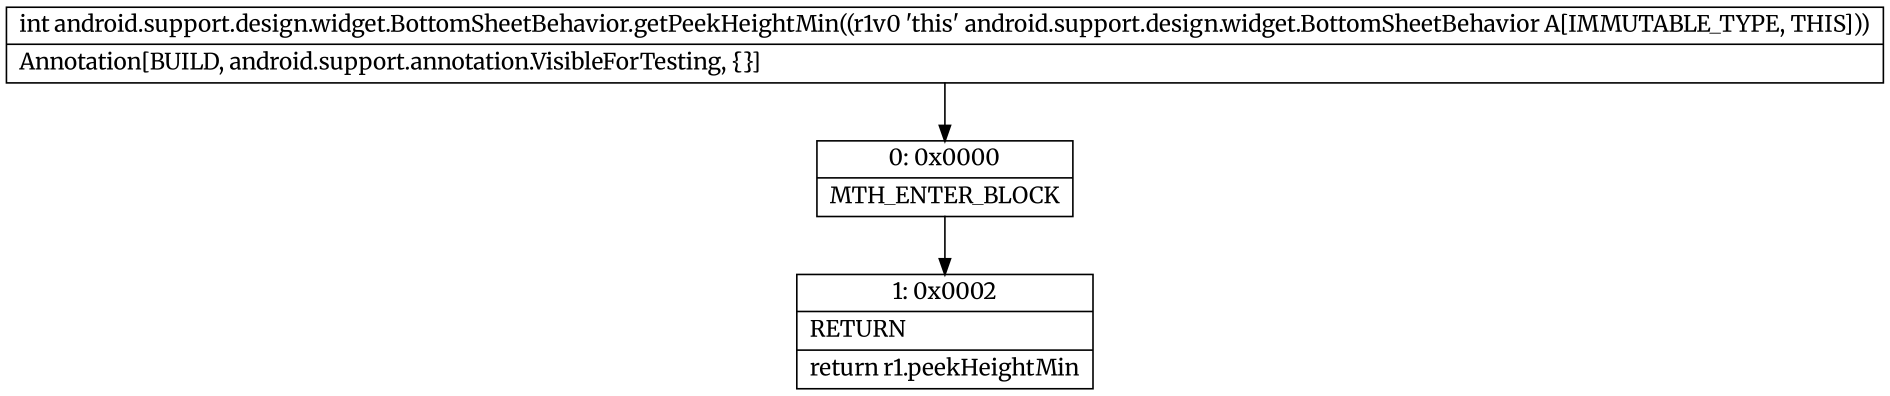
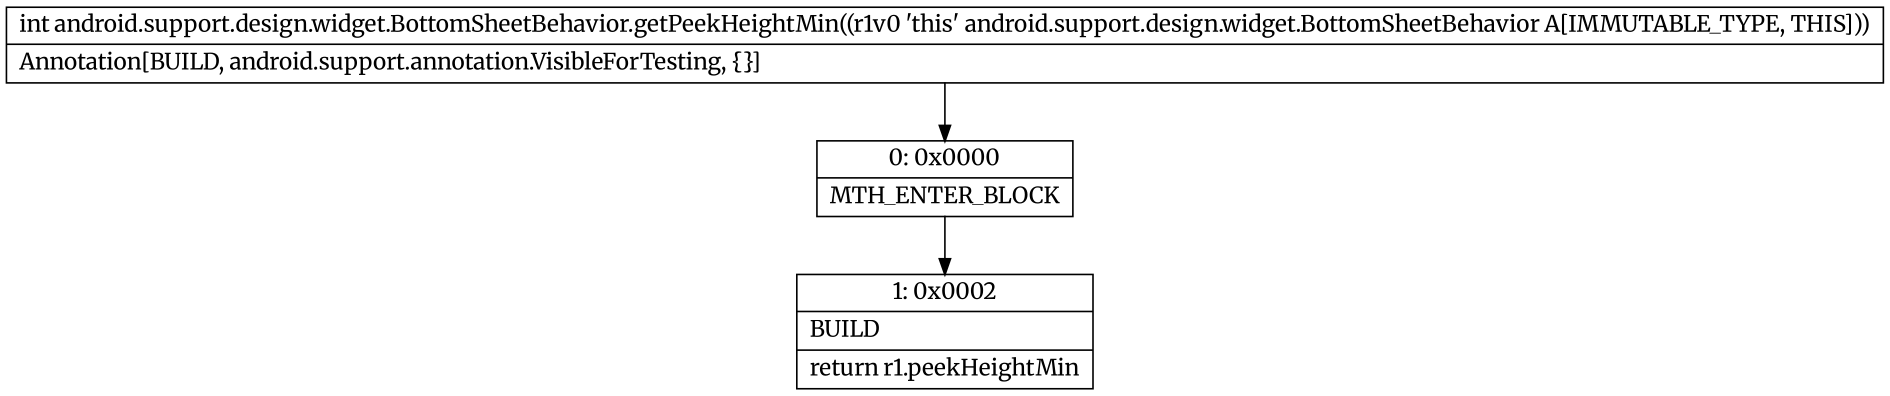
(858, 330) -> (845, 330)
